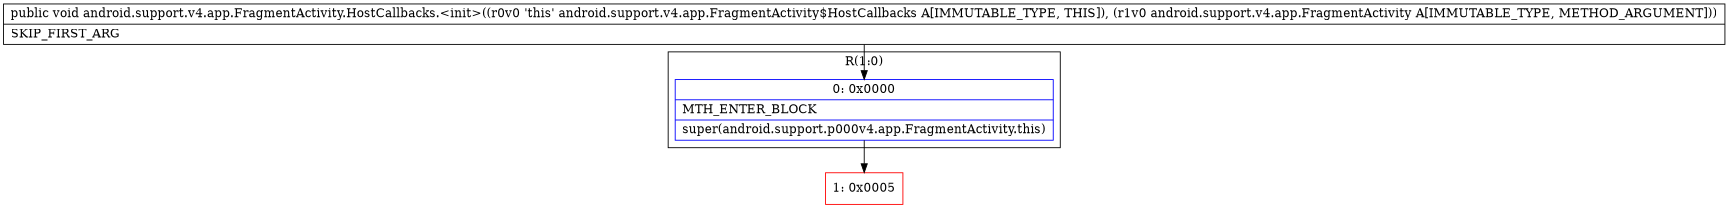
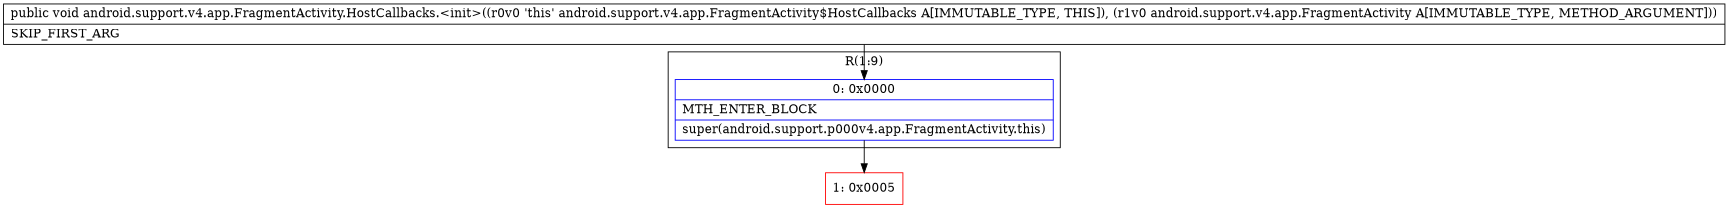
(864, 62) -> (864, 62)
